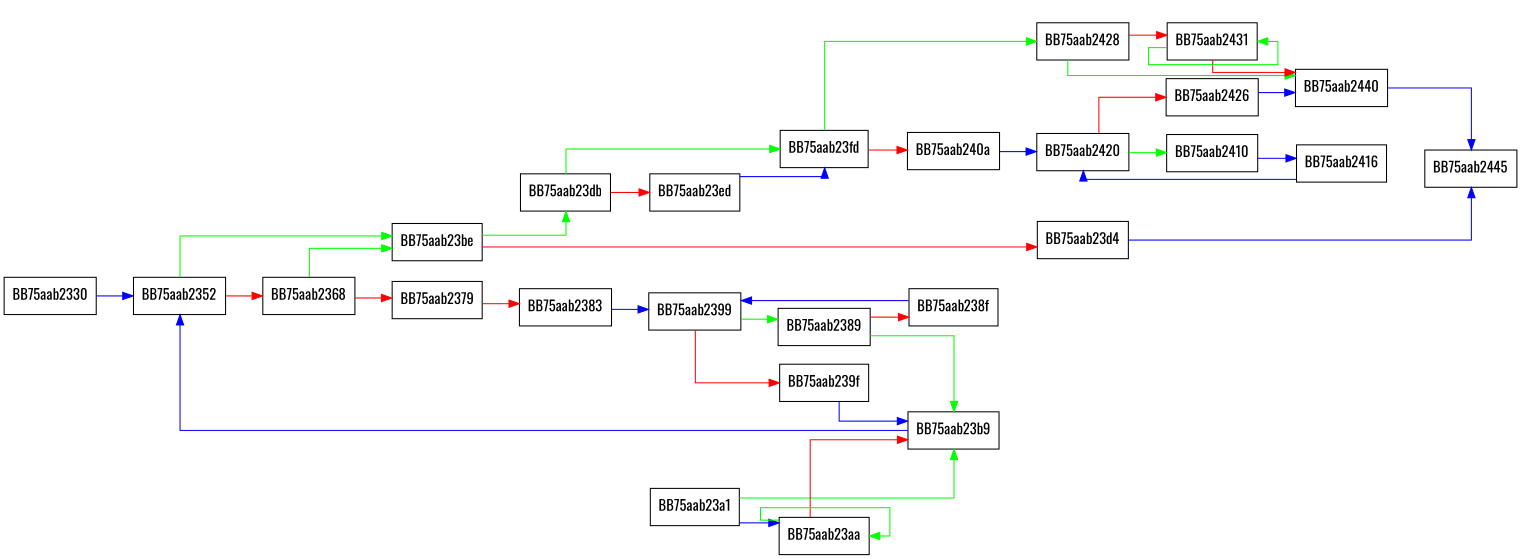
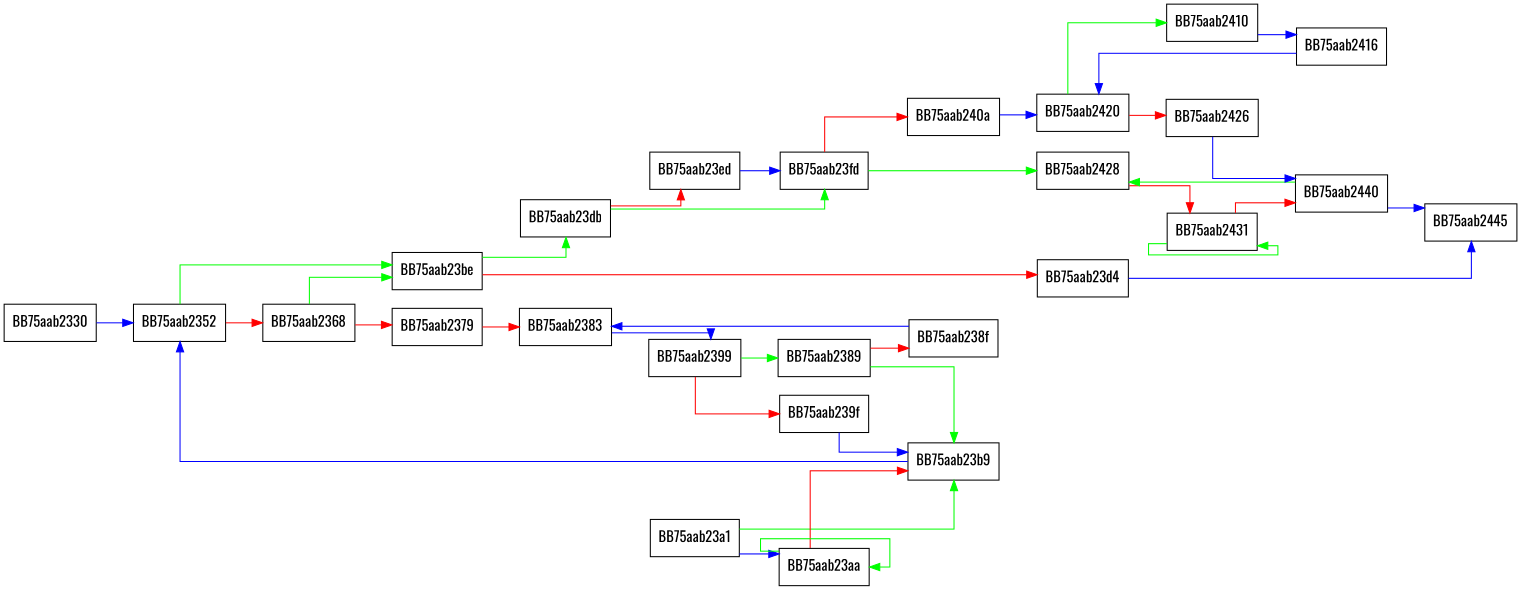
(1169, 76) -> (1206, 182)
(830, 301) -> (765, 326)
